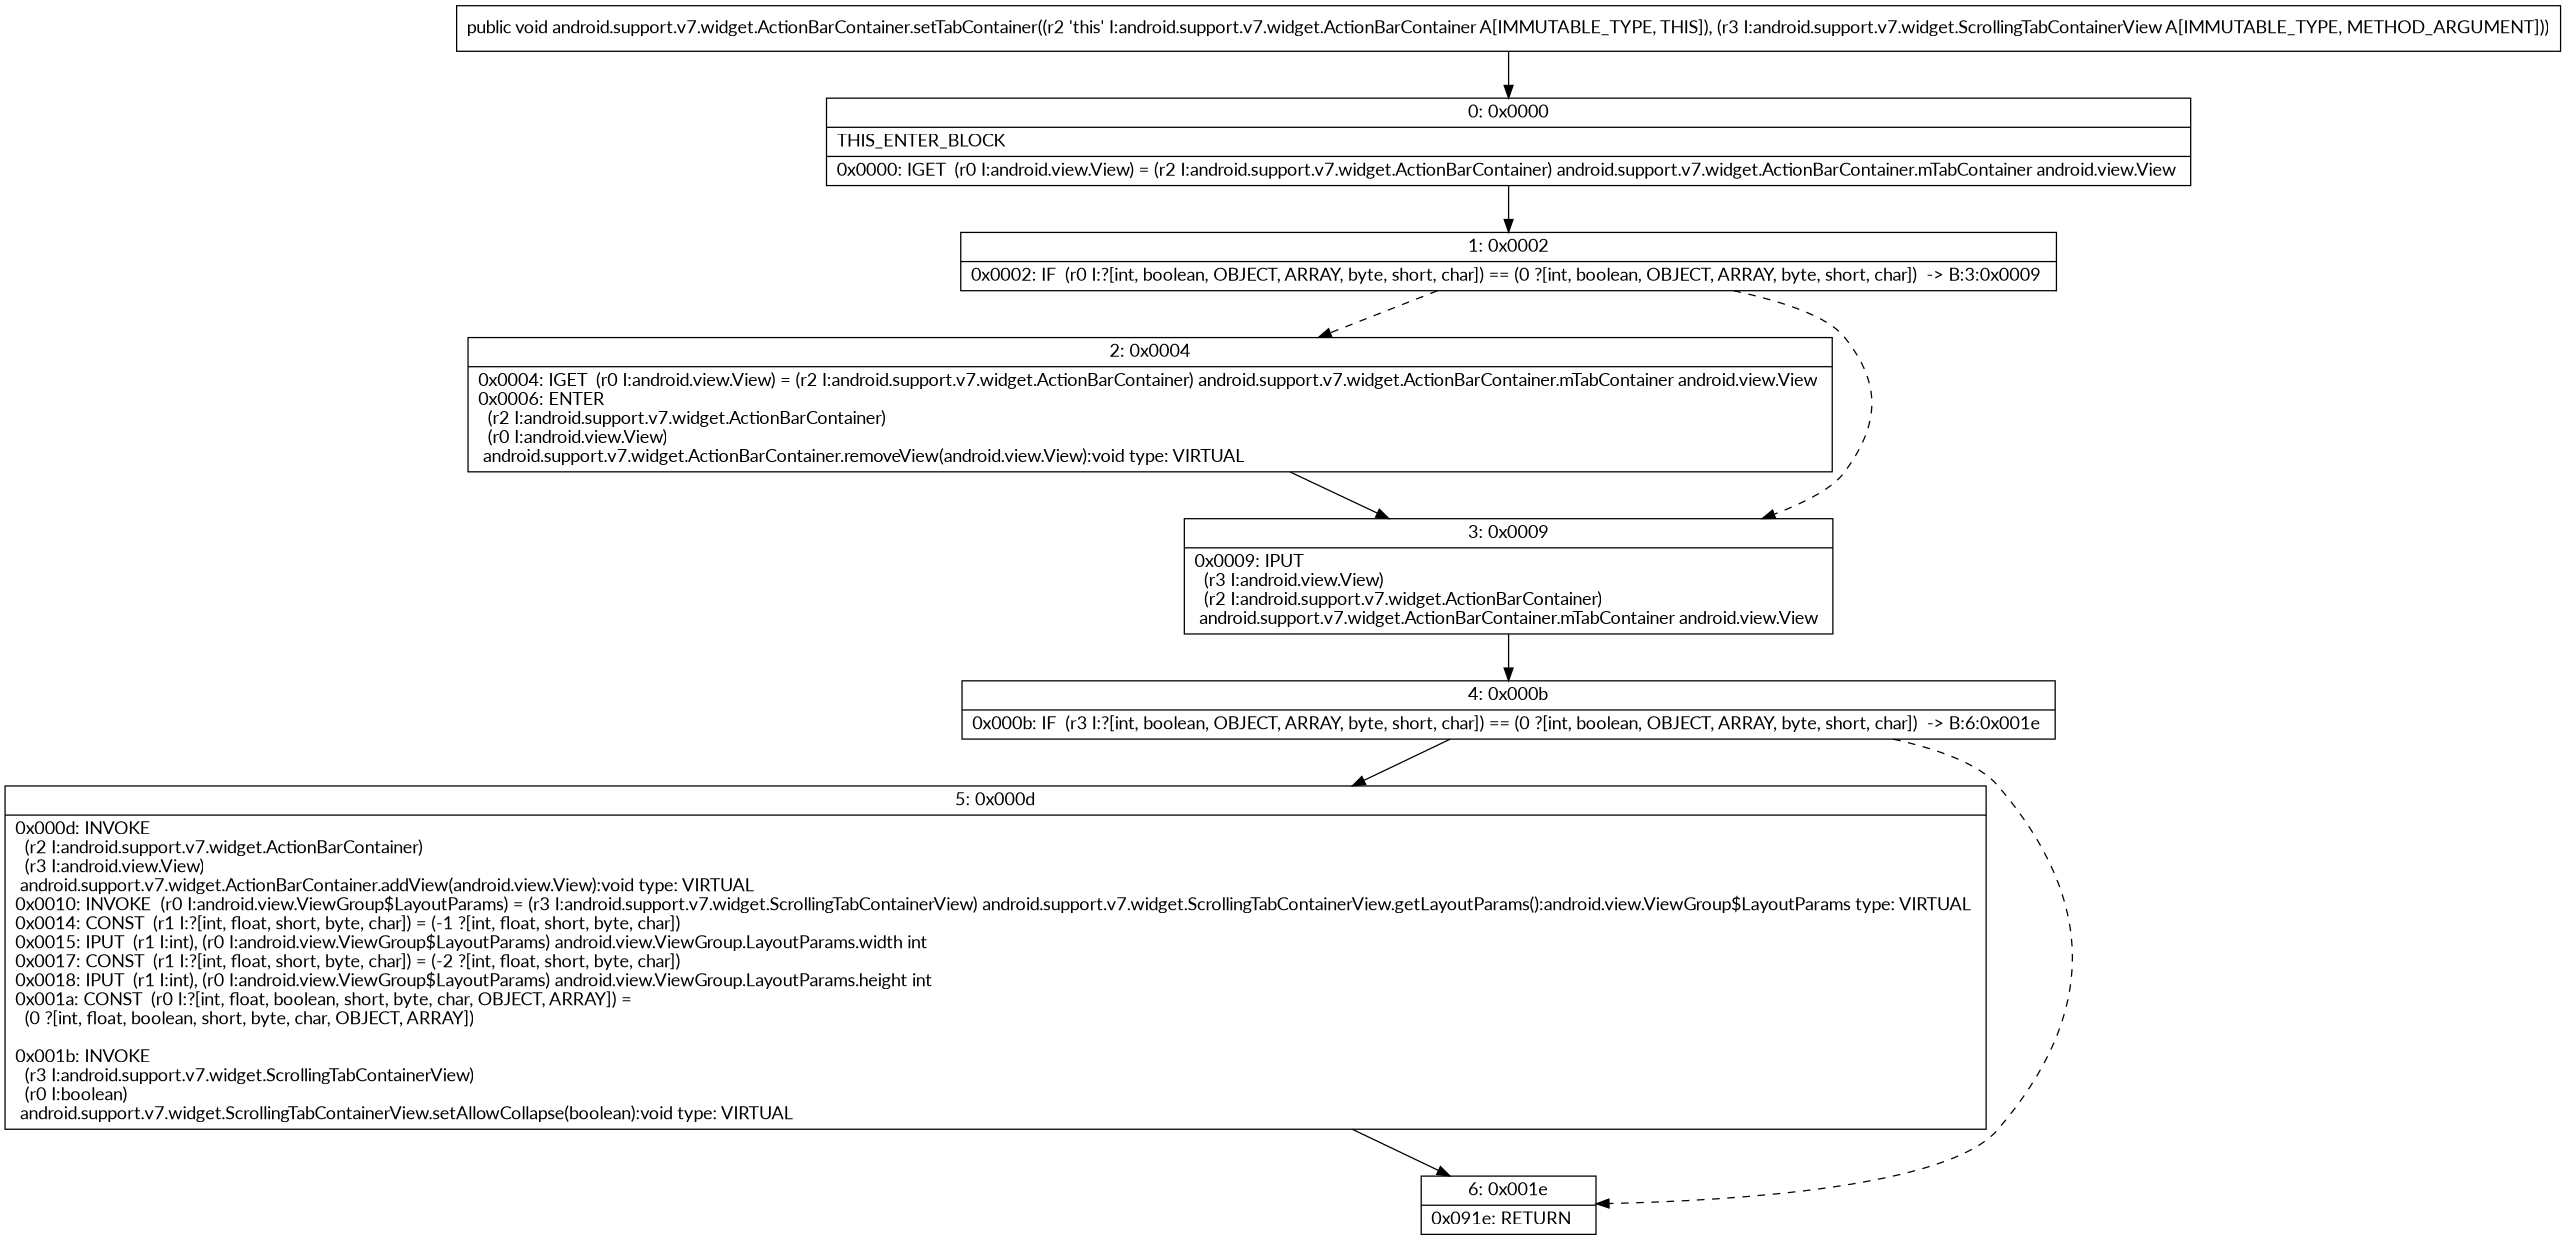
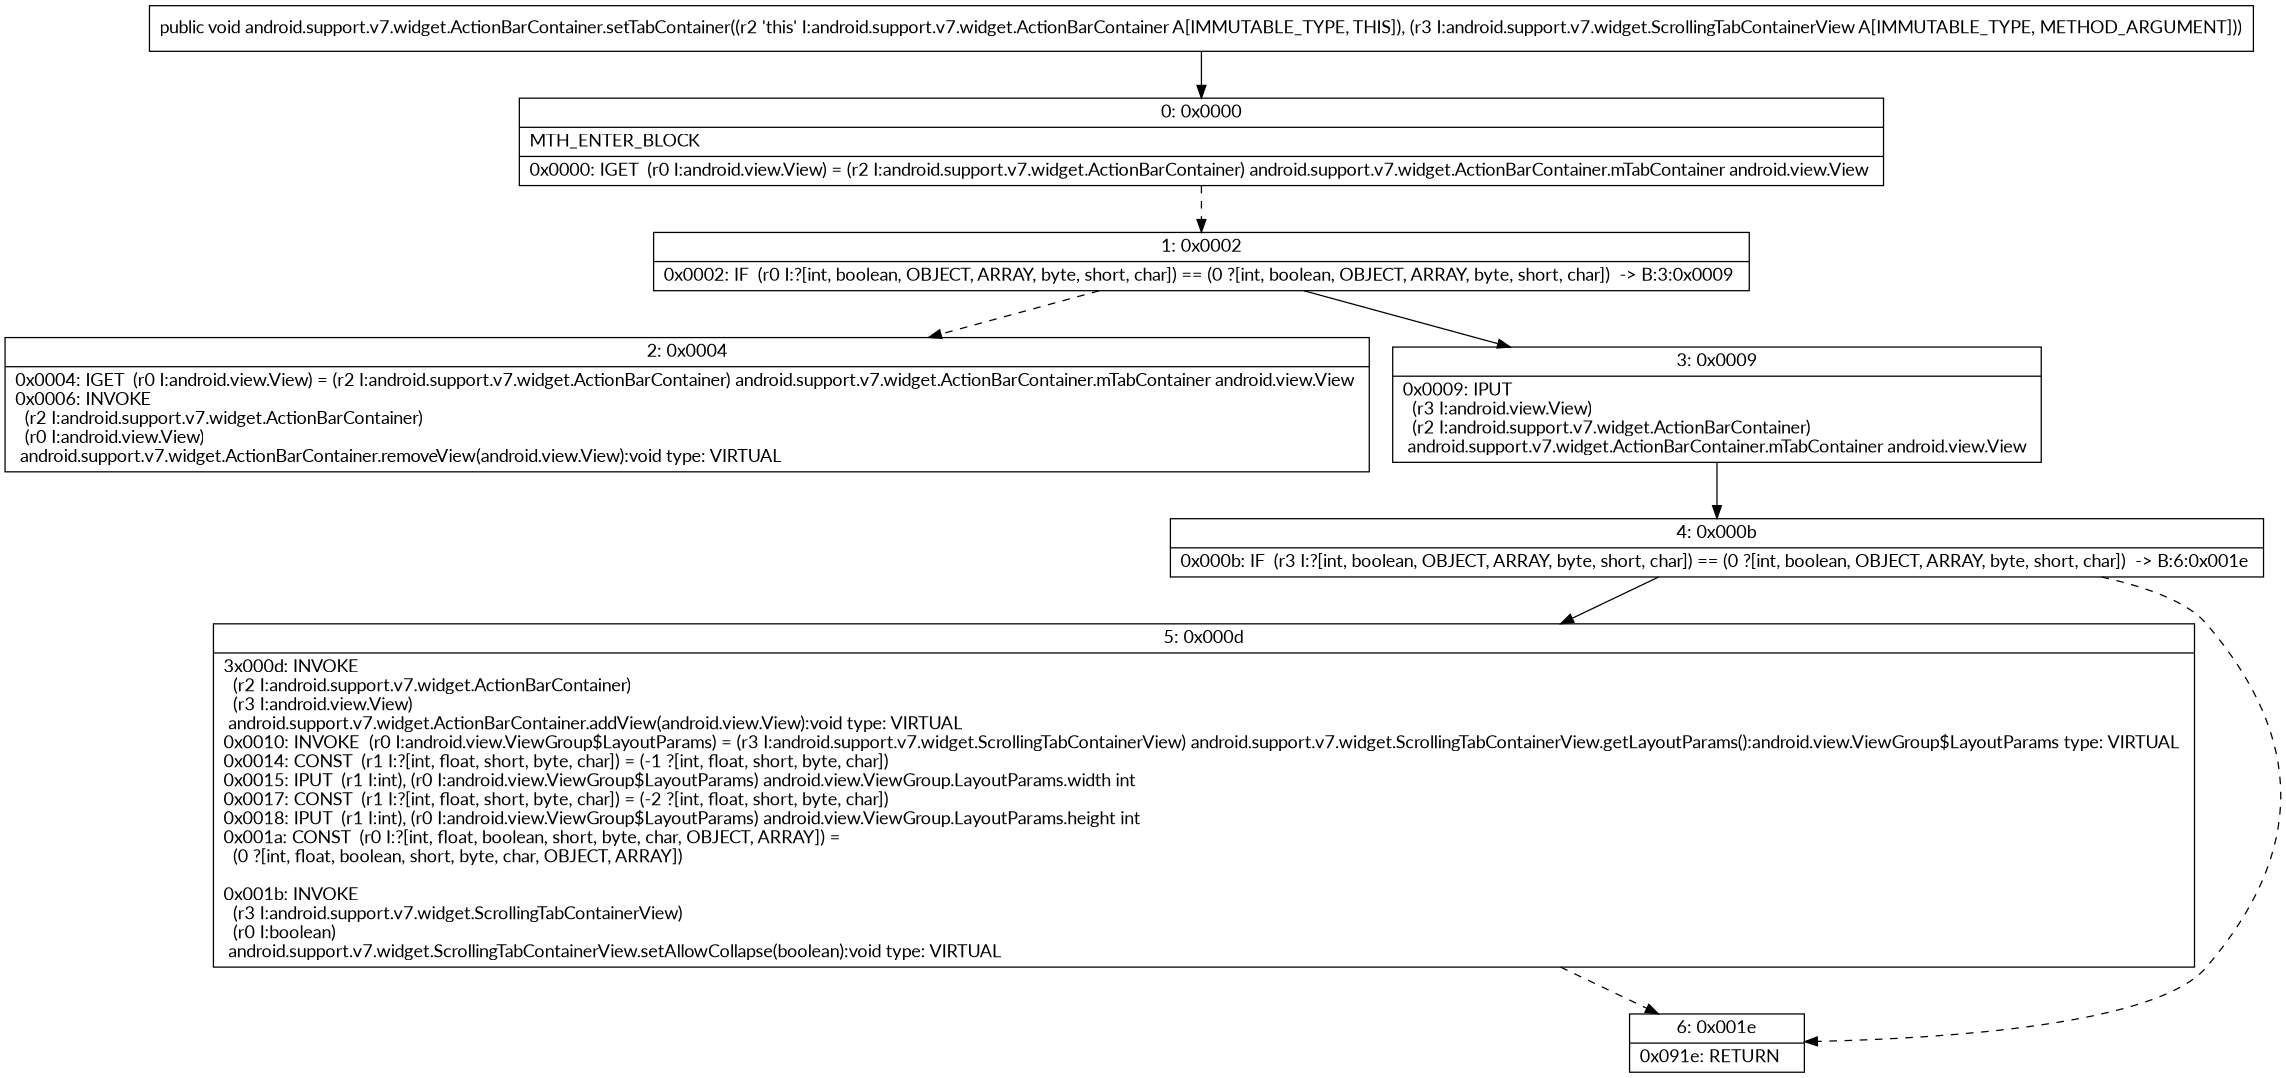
(921, 141) -> (615, 141)
(1509, 203) -> (1201, 203)
(1869, 385) -> (1401, 317)
(547, 400) -> (88, 400)
(1334, 493) -> none
(88, 829) -> (296, 667)
(1395, 1150) -> (1604, 988)
